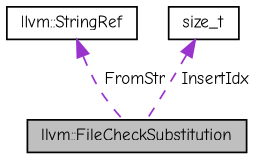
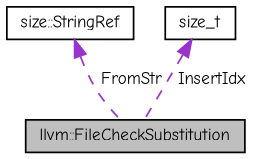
(72, 23) -> (70, 23)
